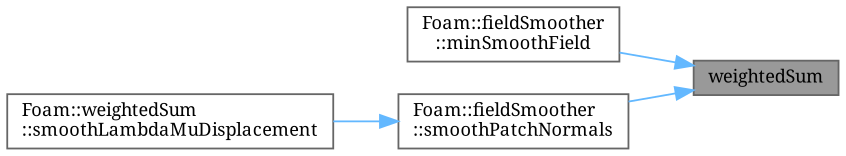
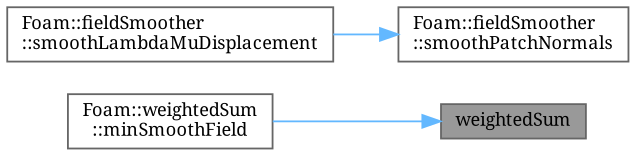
(513, 34) -> (170, 121)
(652, 97) -> none
(170, 121) -> (170, 34)
